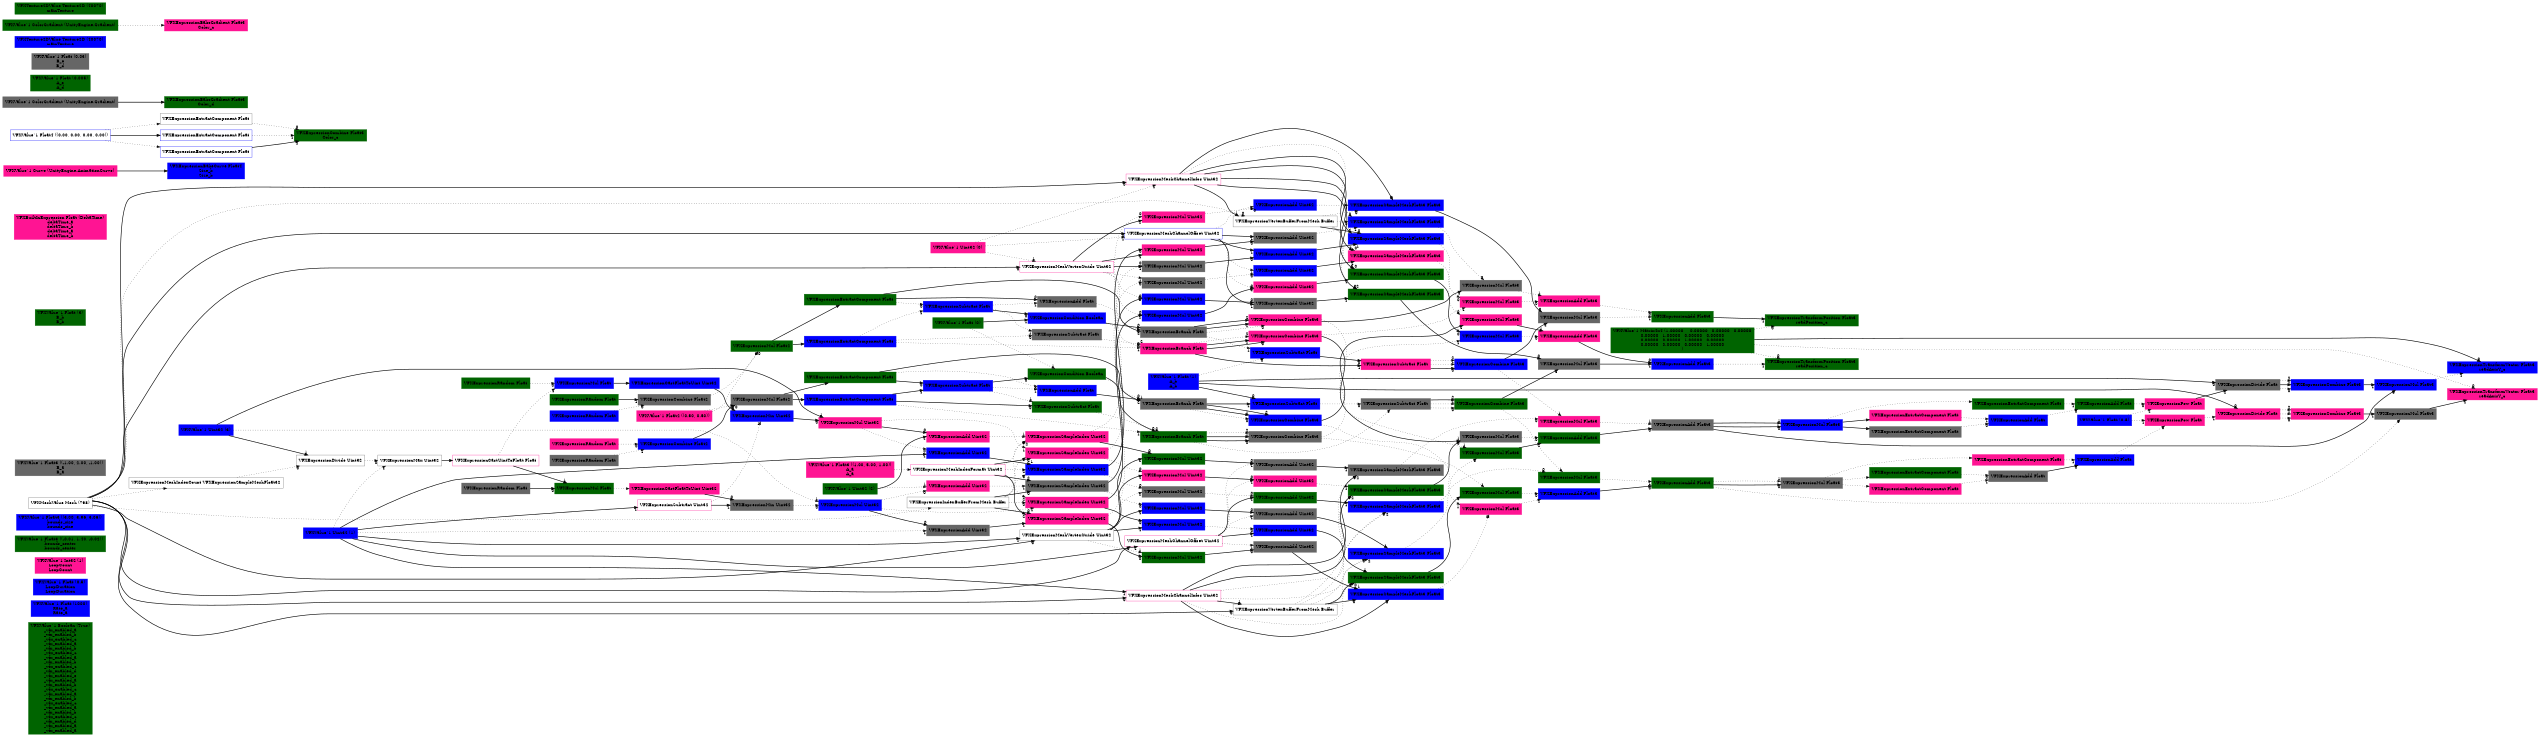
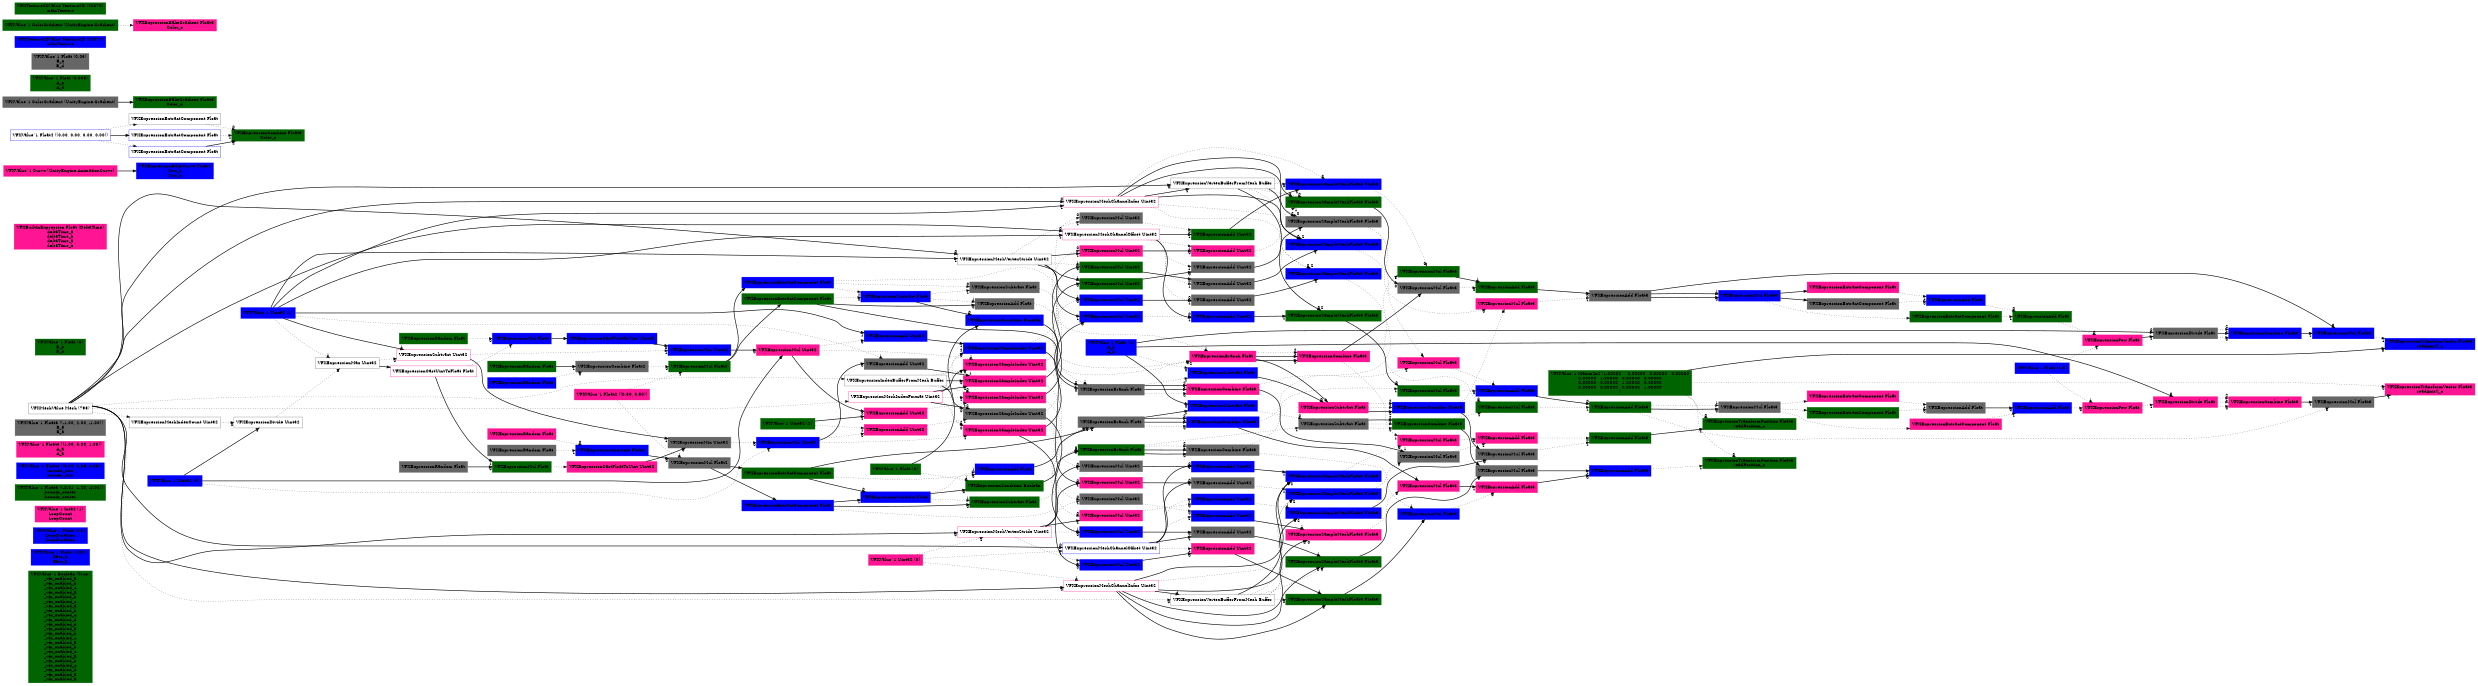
none -> (386, 359)
(900, 470) -> (469, 408)
(206, 483) -> (175, 422)
